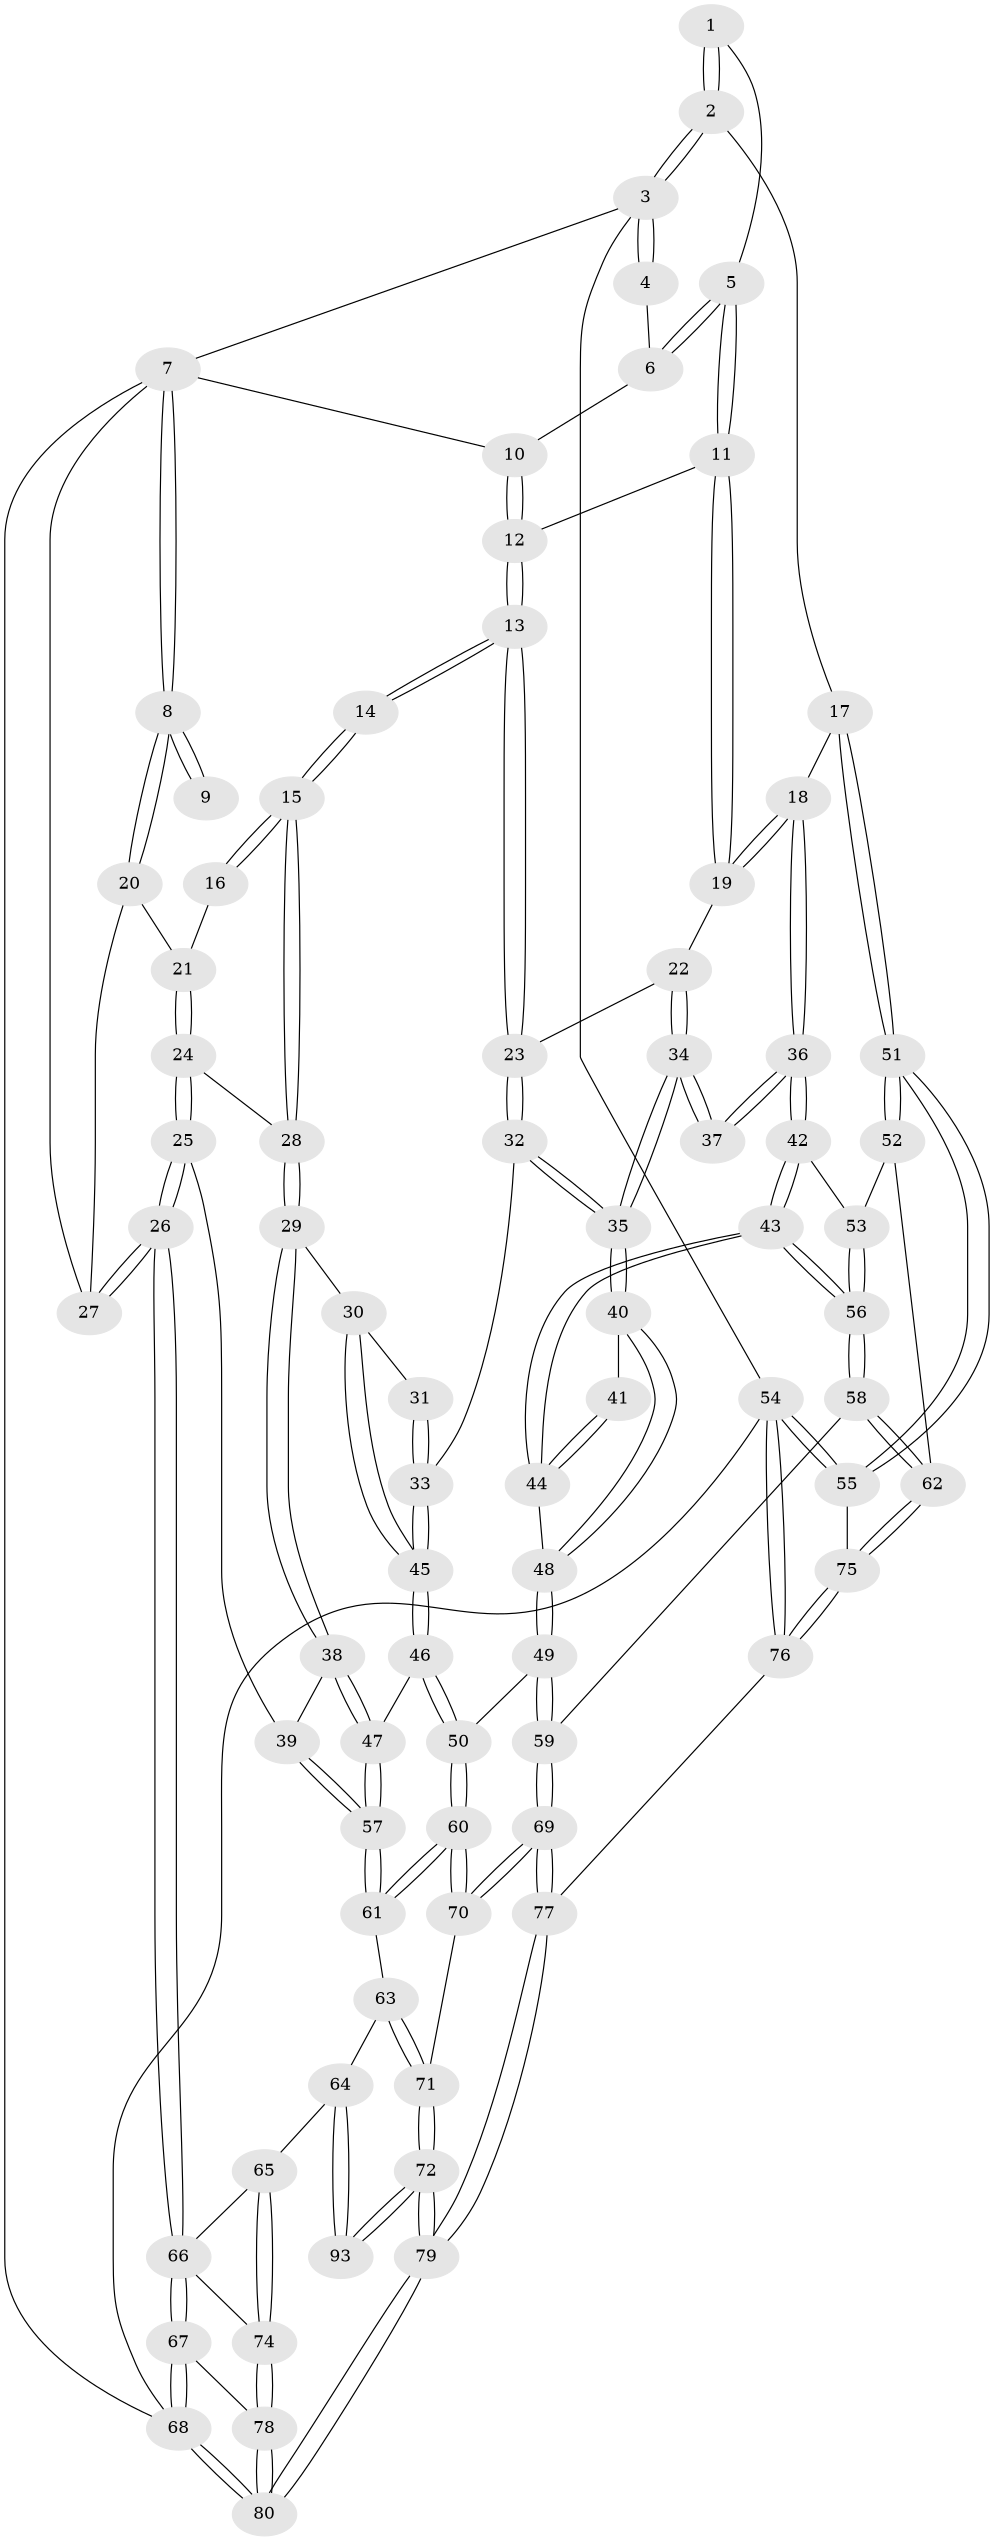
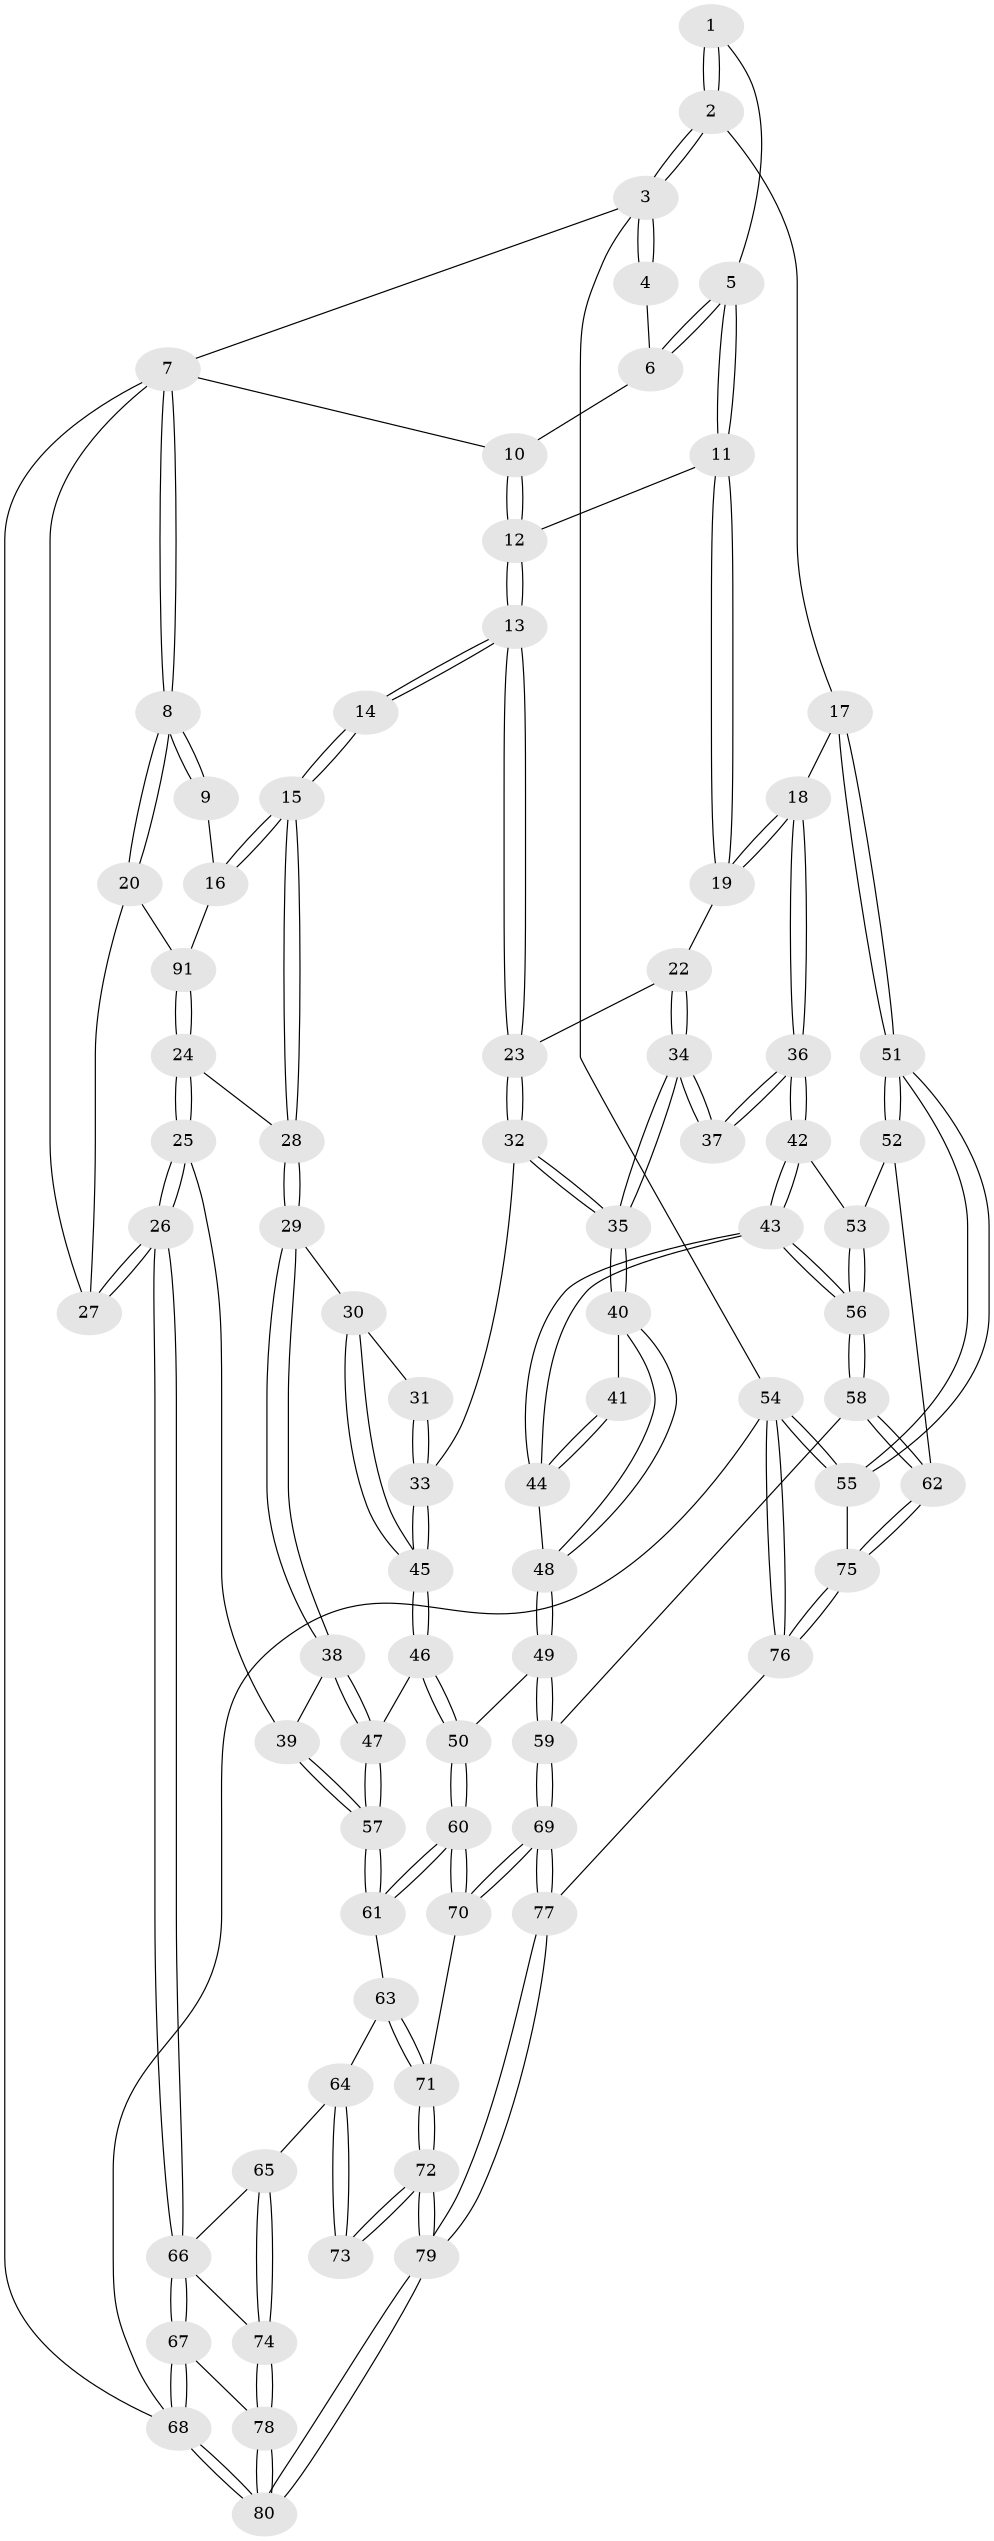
none -> (211, 841)
(184, 970) -> (184, 970)
(341, 2257) -> (341, 2257)
